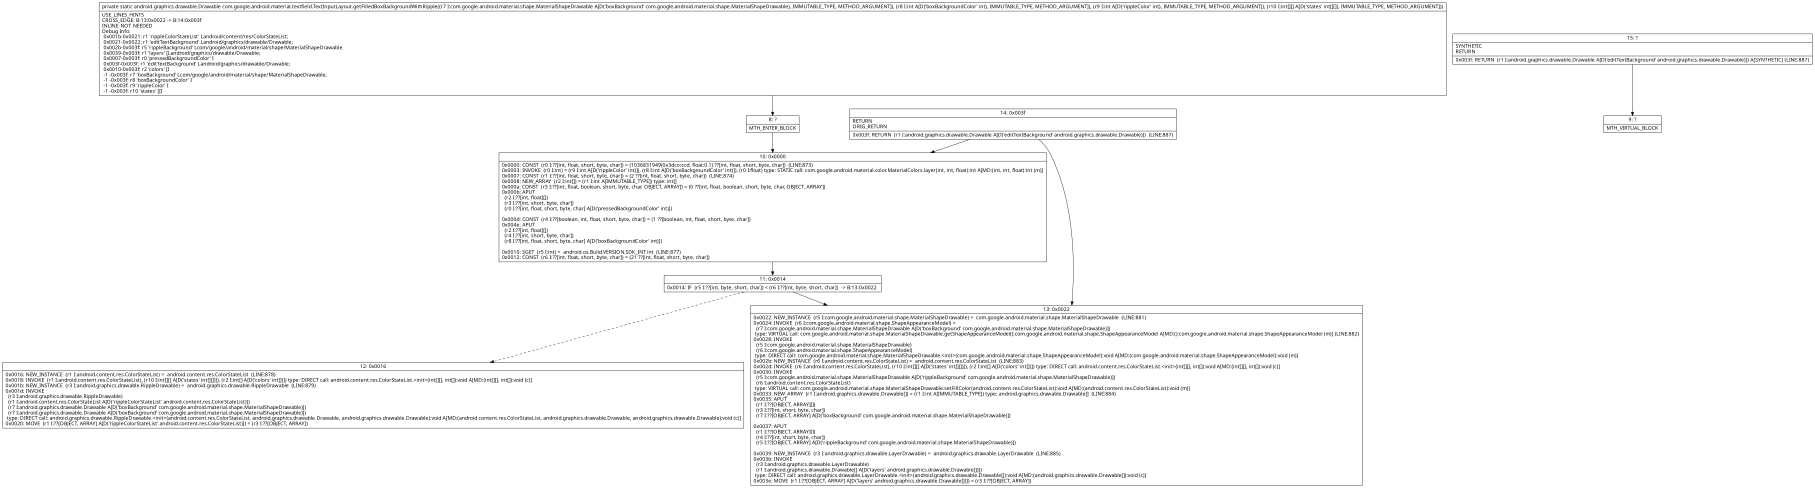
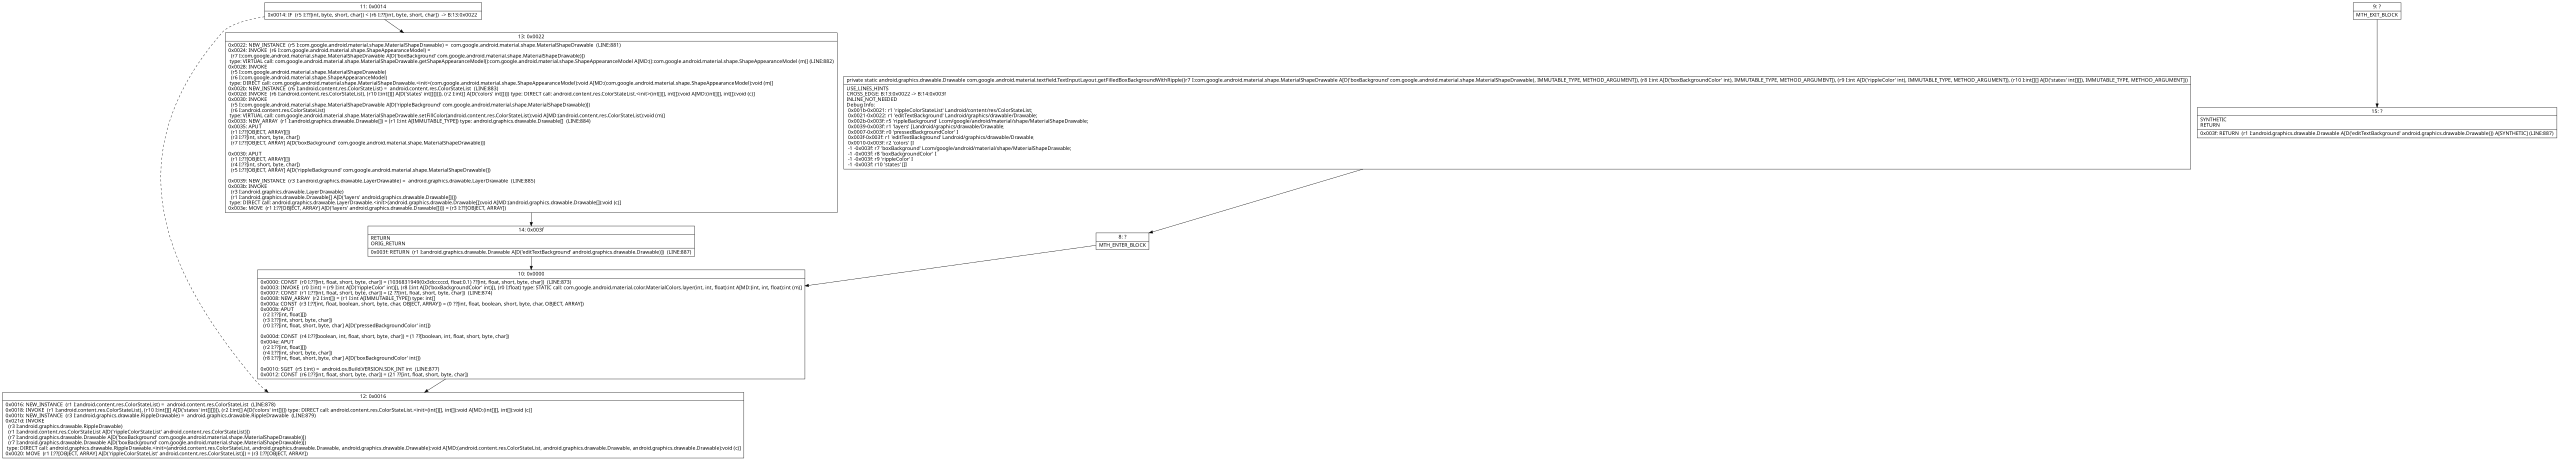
(1633, 88) -> (2377, 62)
(1633, 128) -> (2377, 15)
(1069, 217) -> (531, 217)
(773, 267) -> (437, 385)
(26, 391) -> (26, 421)
(772, 426) -> (246, 154)
